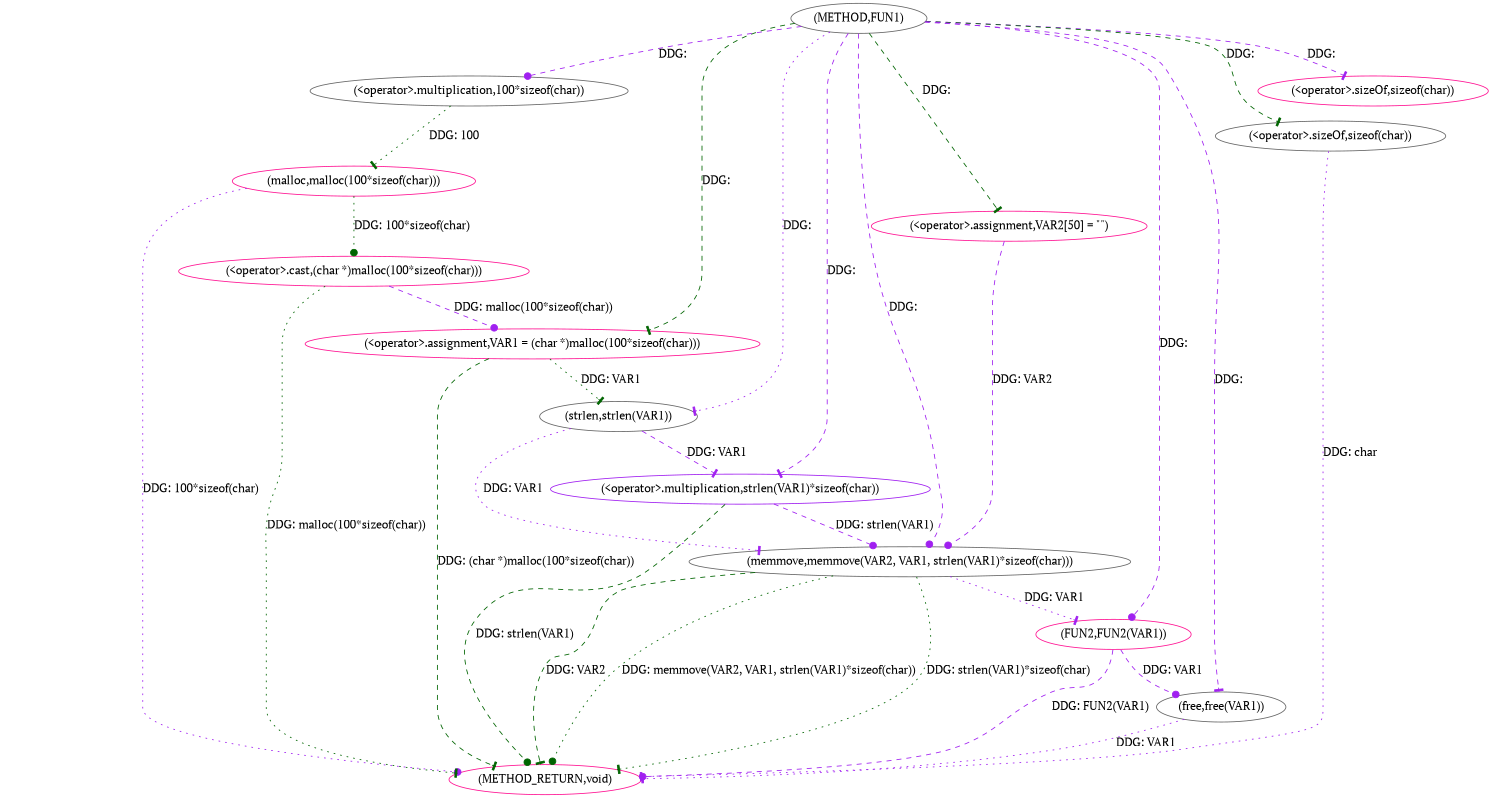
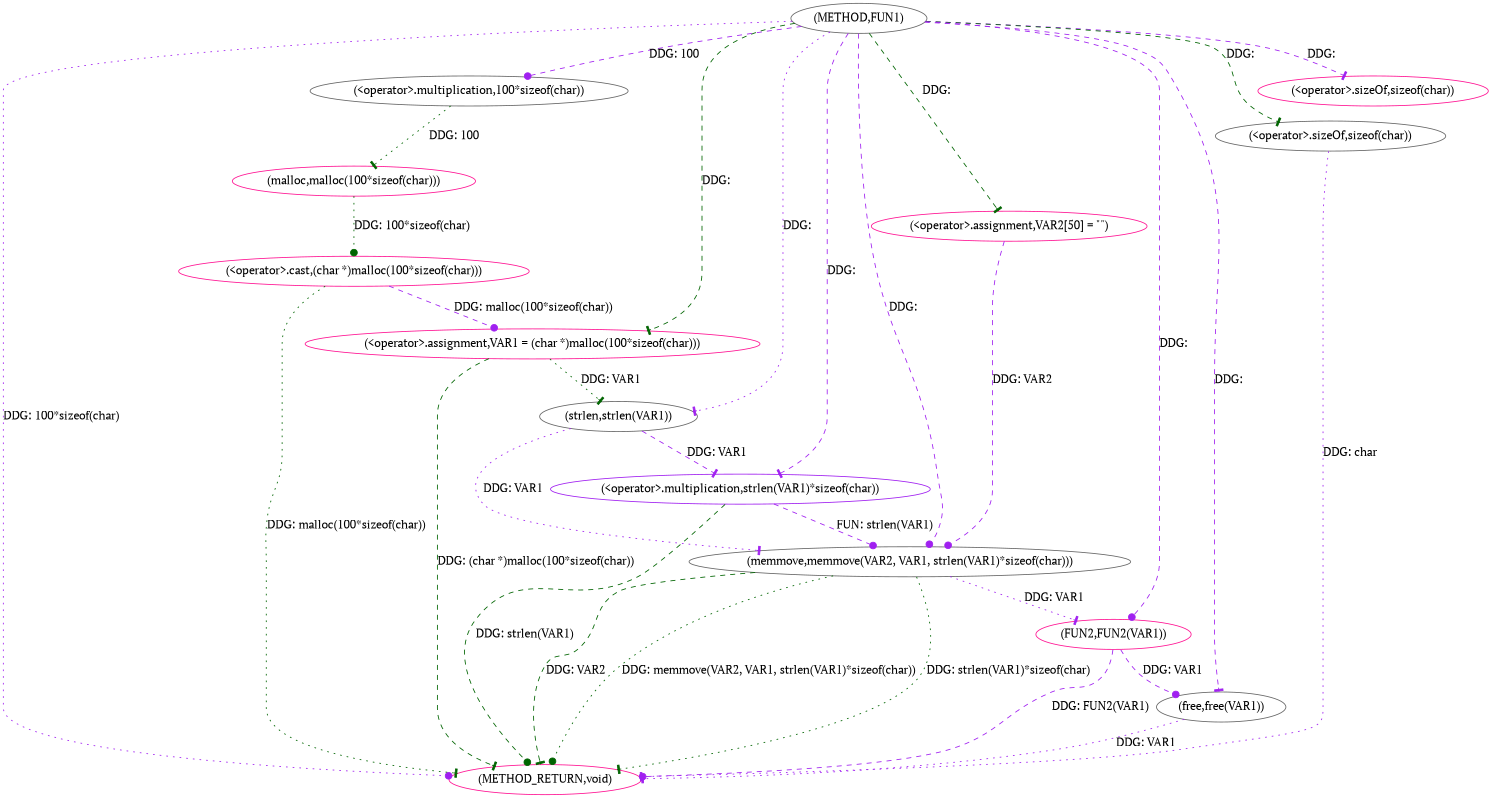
(674, 55) -> (674, 55)
(885, 525) -> (885, 525)
(143, 578) -> (3, 228)
